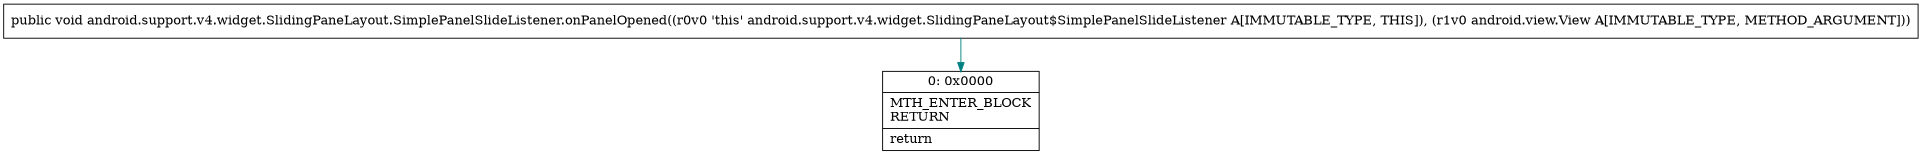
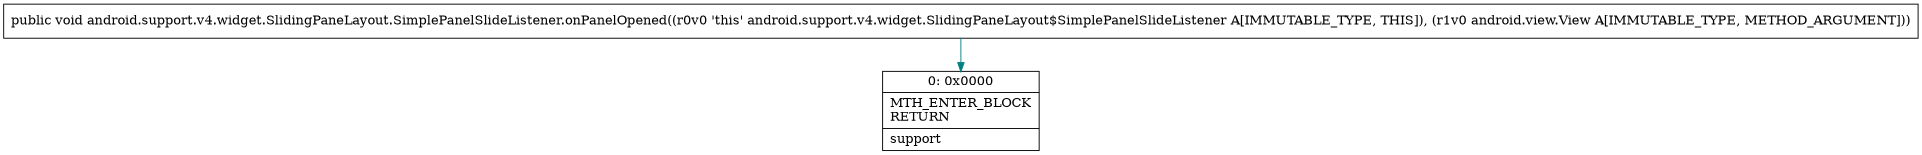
(911, 139) -> (916, 139)
